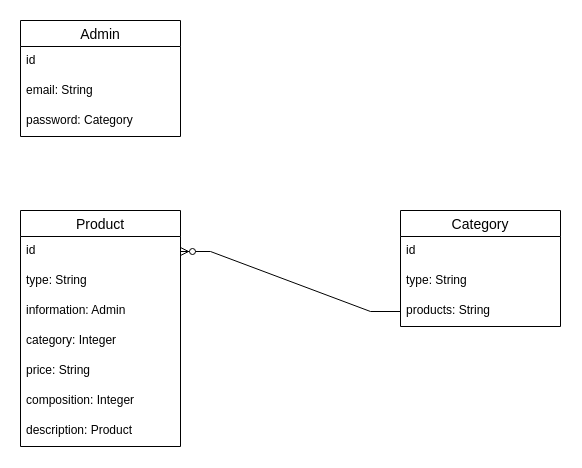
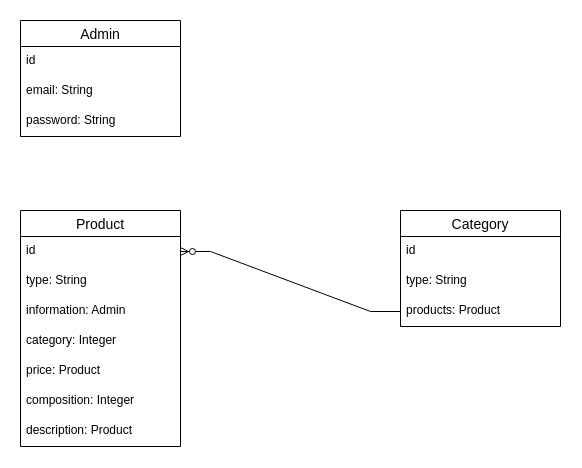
(84, 121) -> (76, 121)
(456, 311) -> (461, 311)
(64, 371) -> (69, 371)
